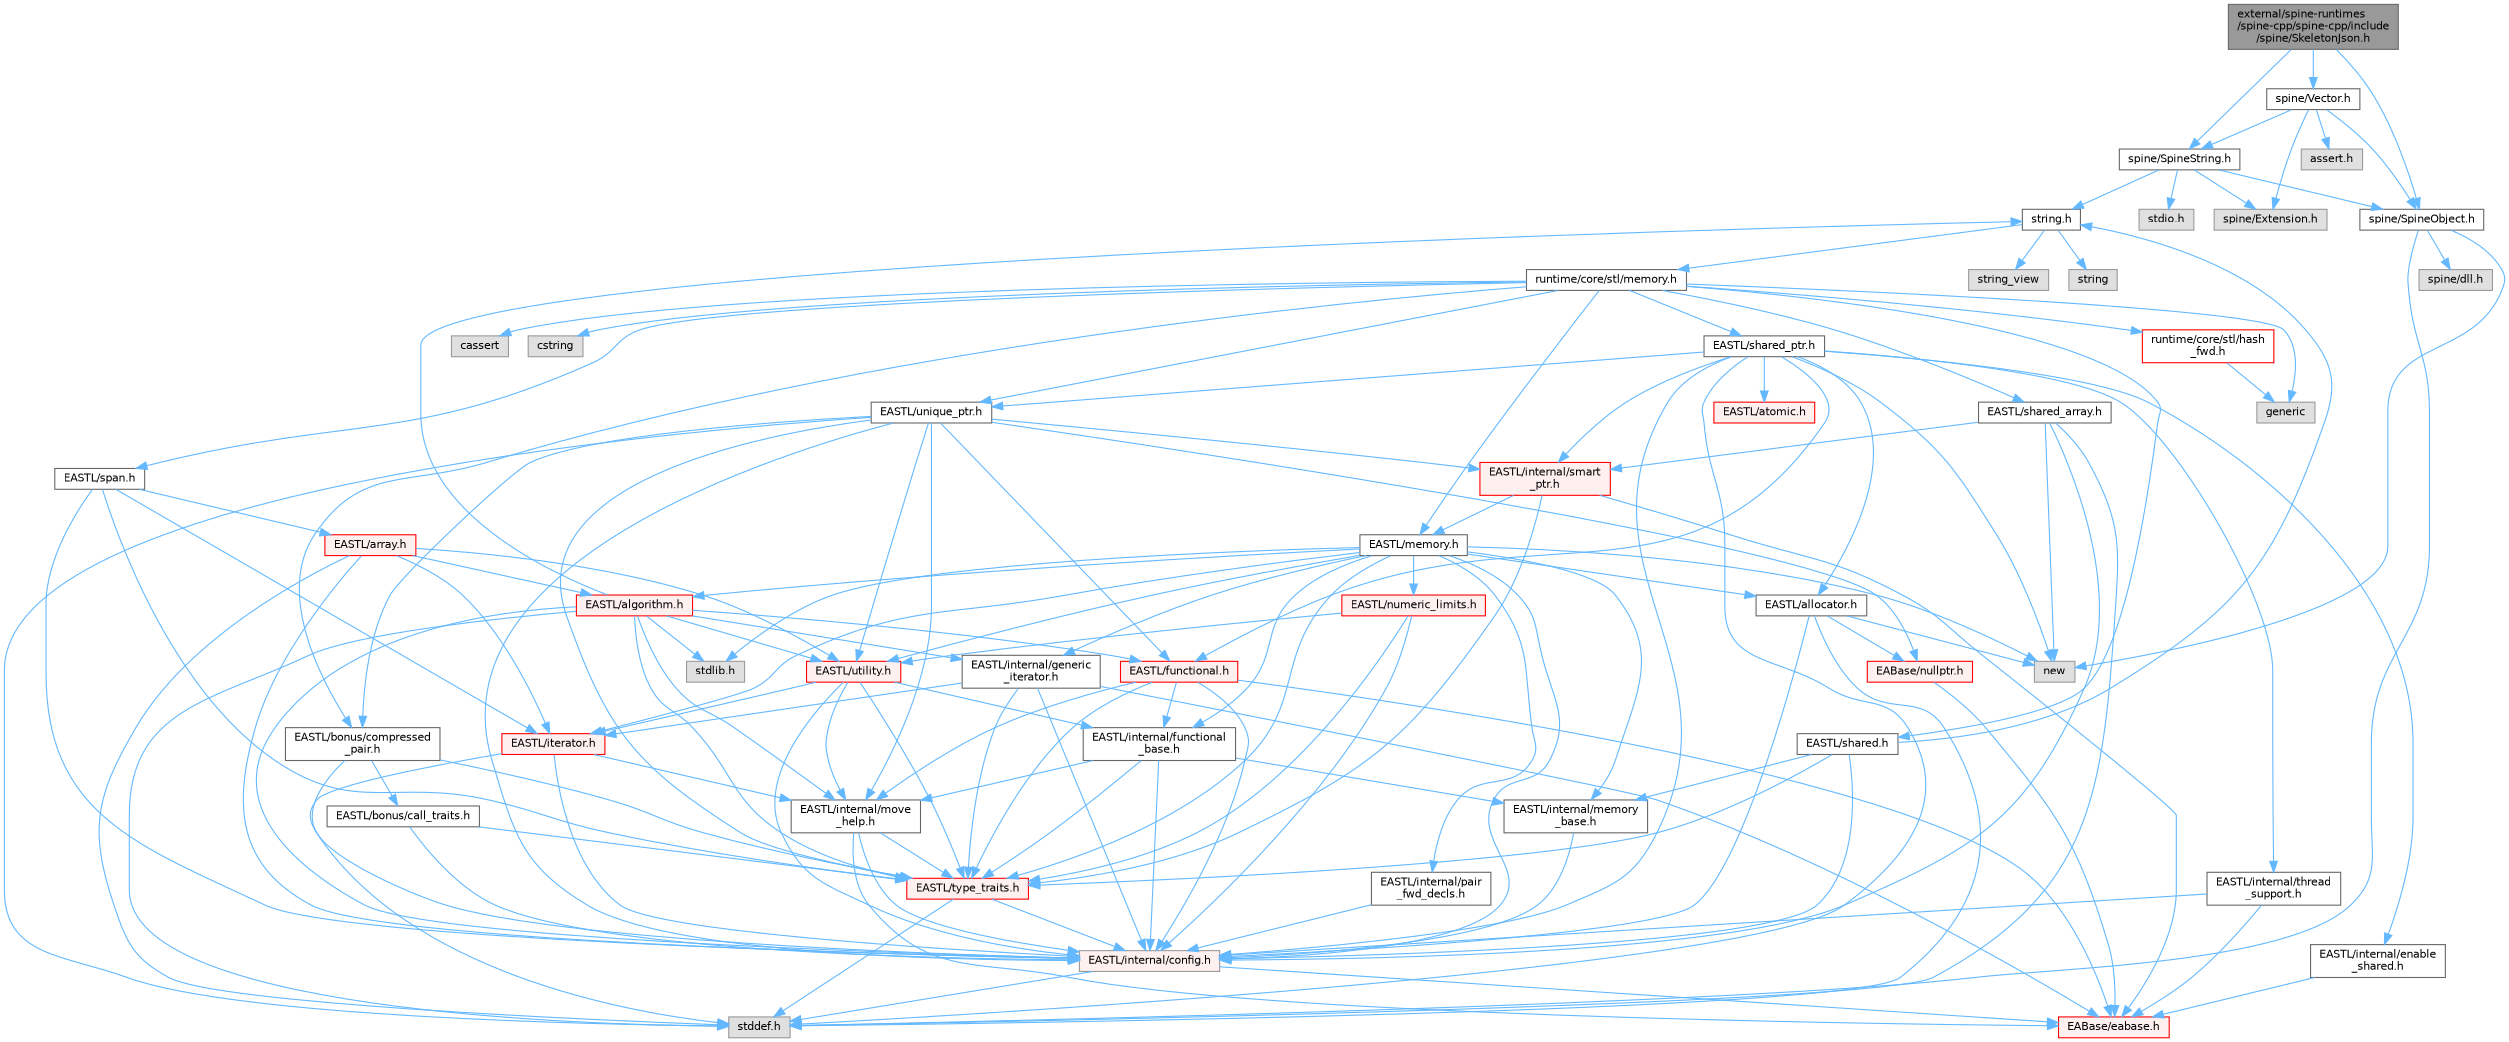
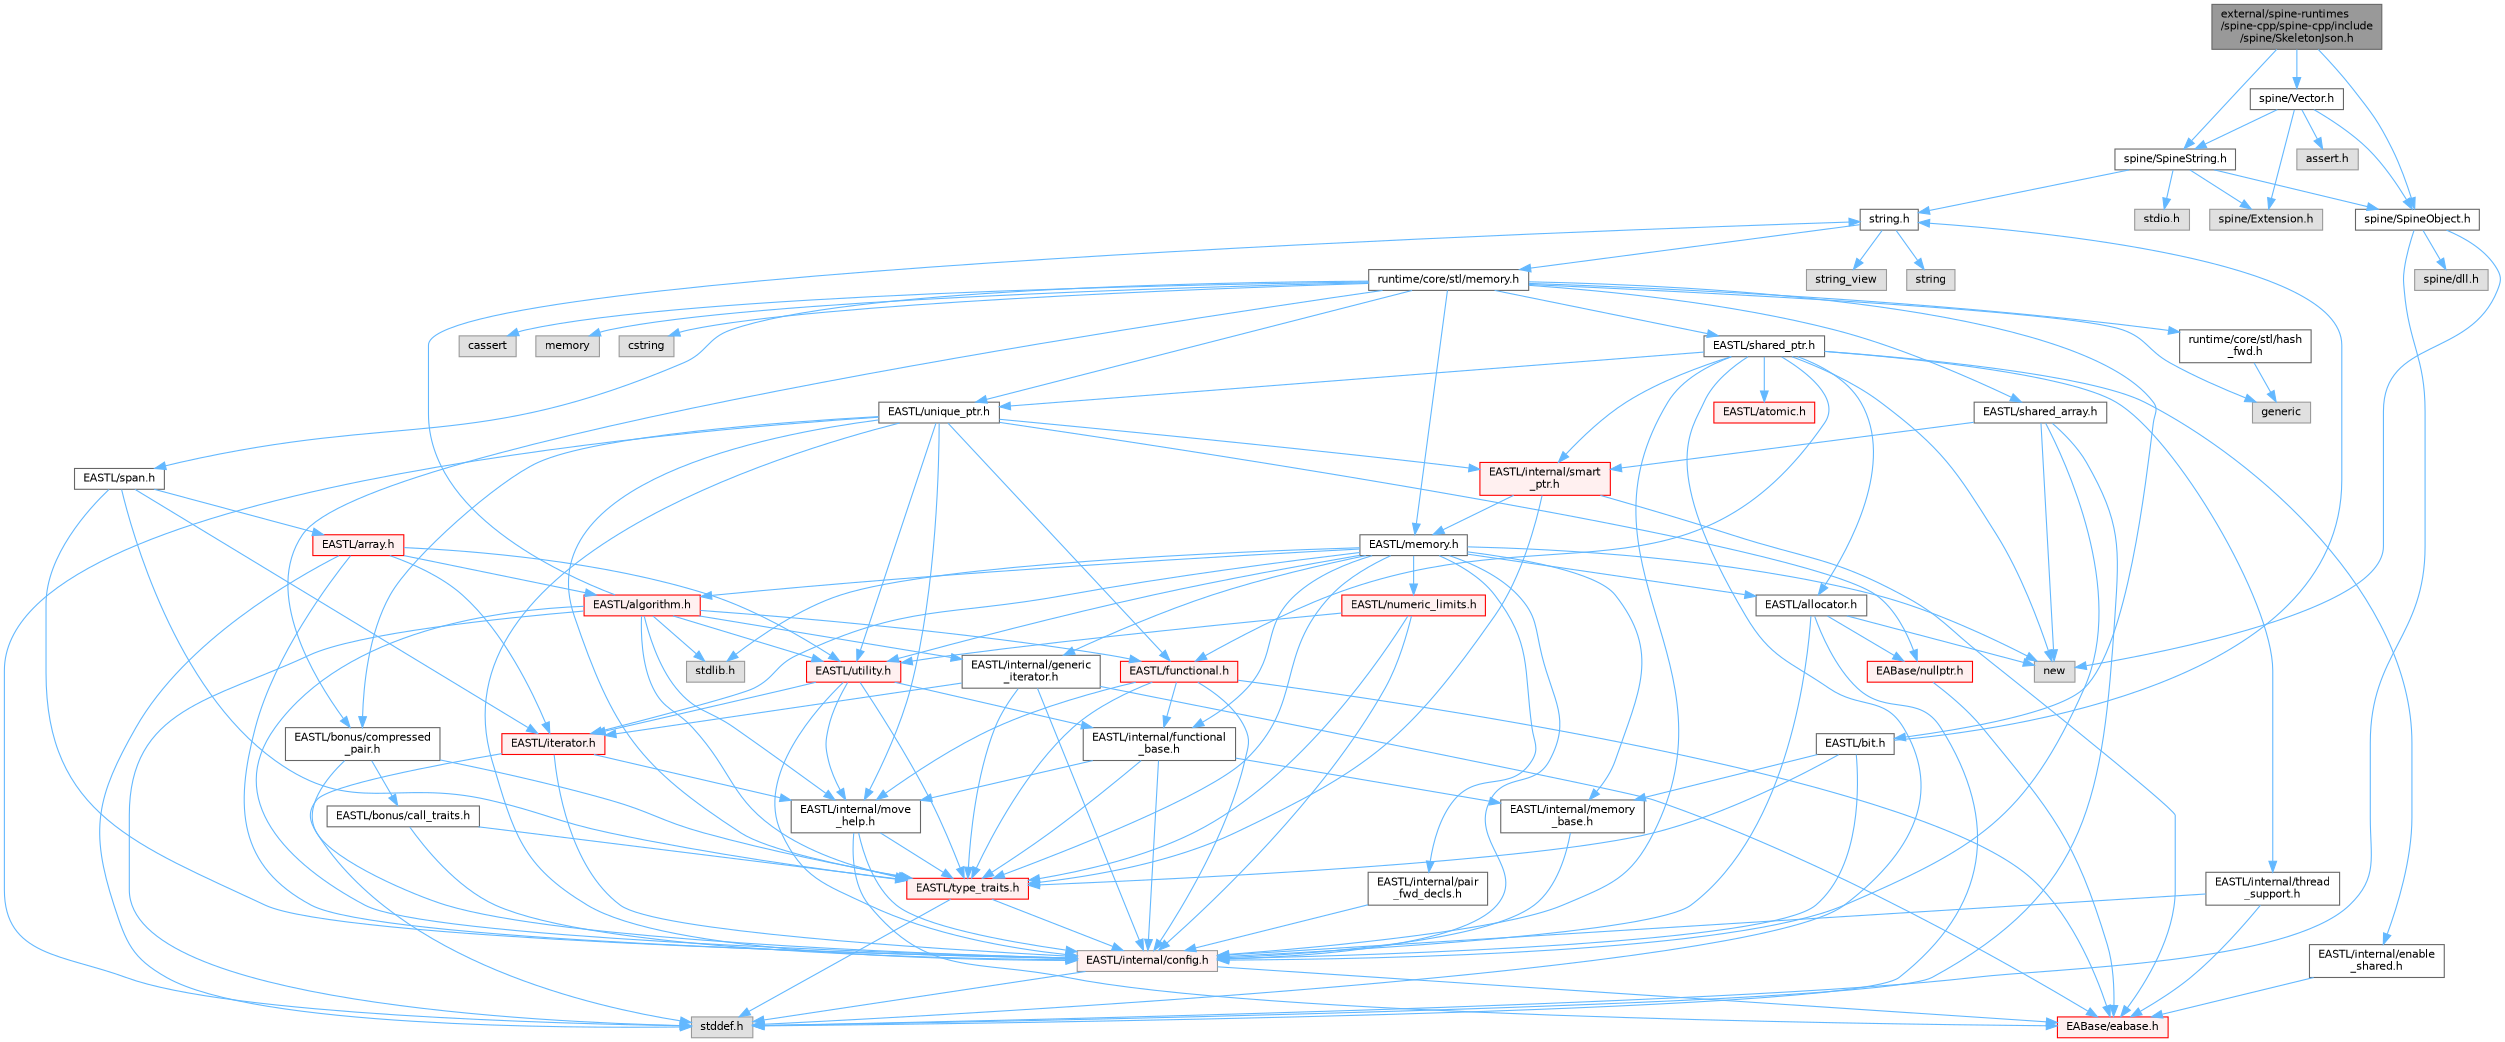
none -> (568, 346)
(2208, 346) -> (2245, 346)
(1848, 744) -> (1855, 744)
